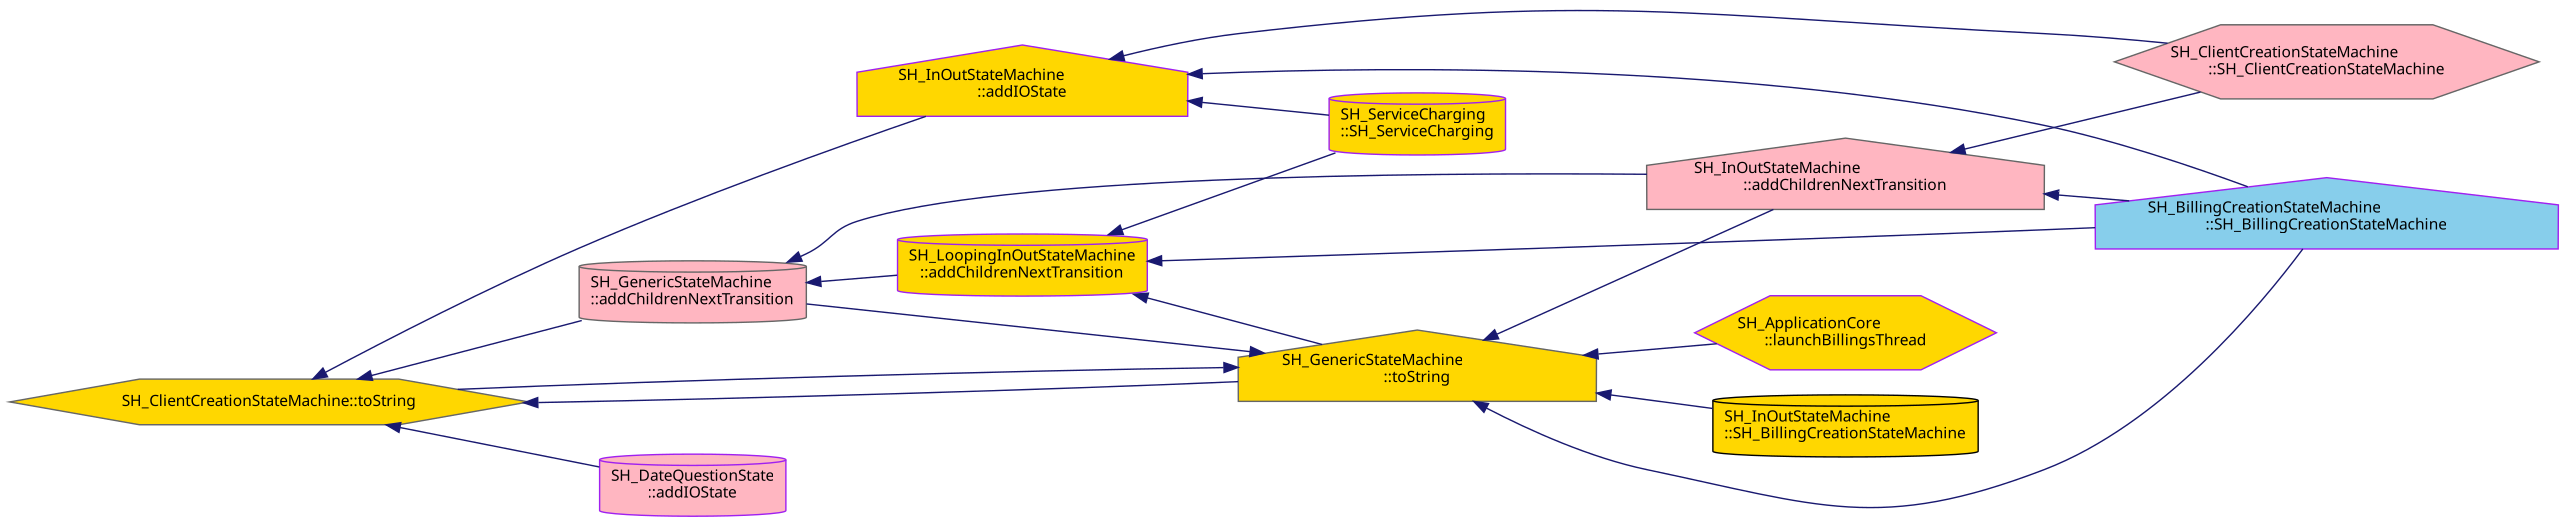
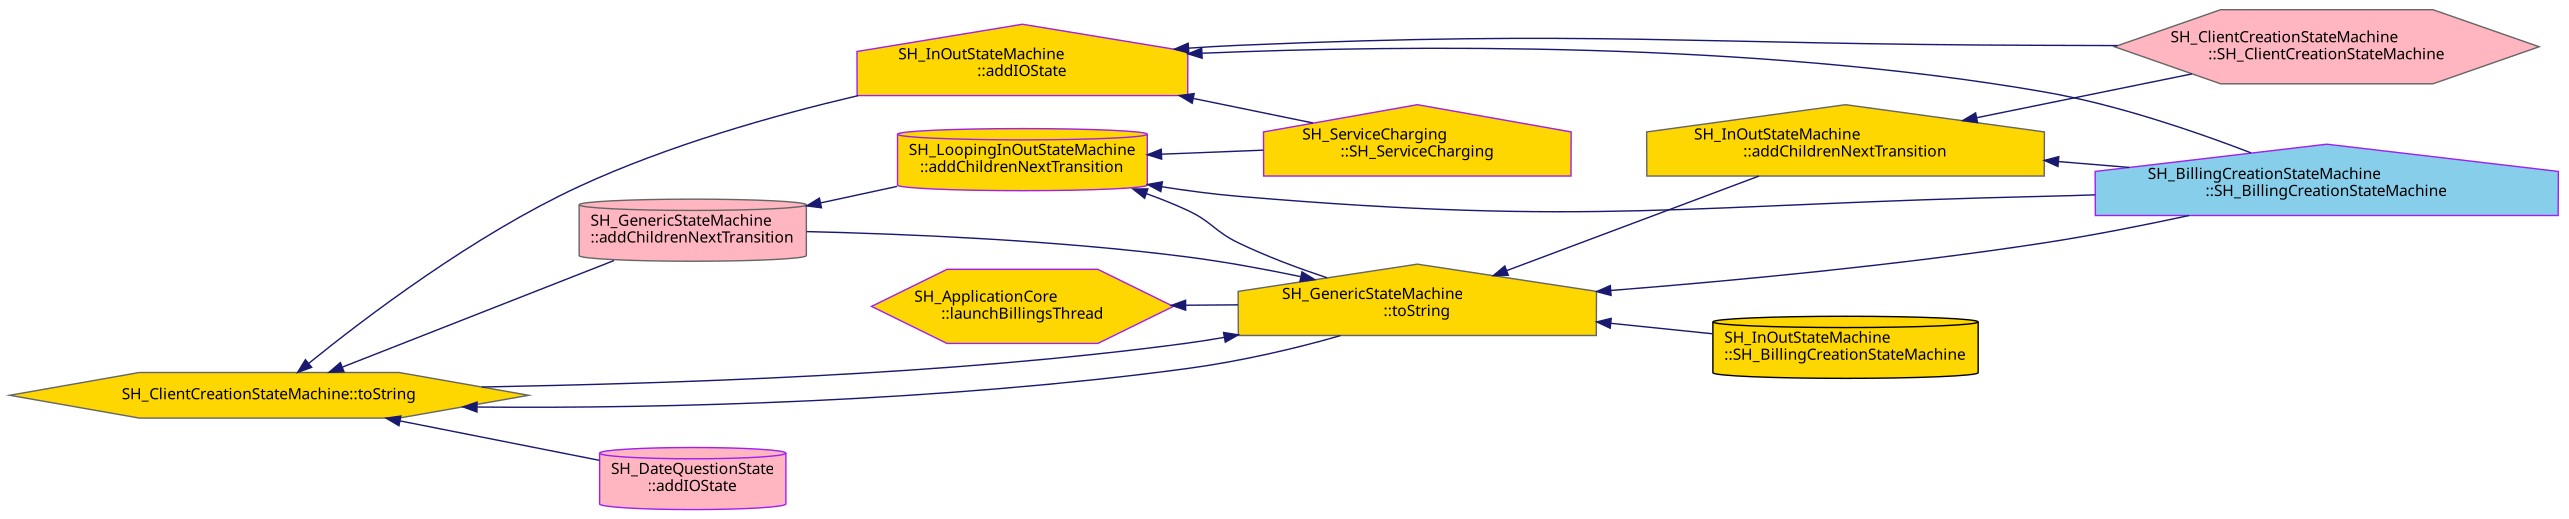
(1417, 124) -> (1417, 144)
(1846, 178) -> (1846, 144)
(1217, 180) -> none
(1658, 349) -> (1212, 305)
